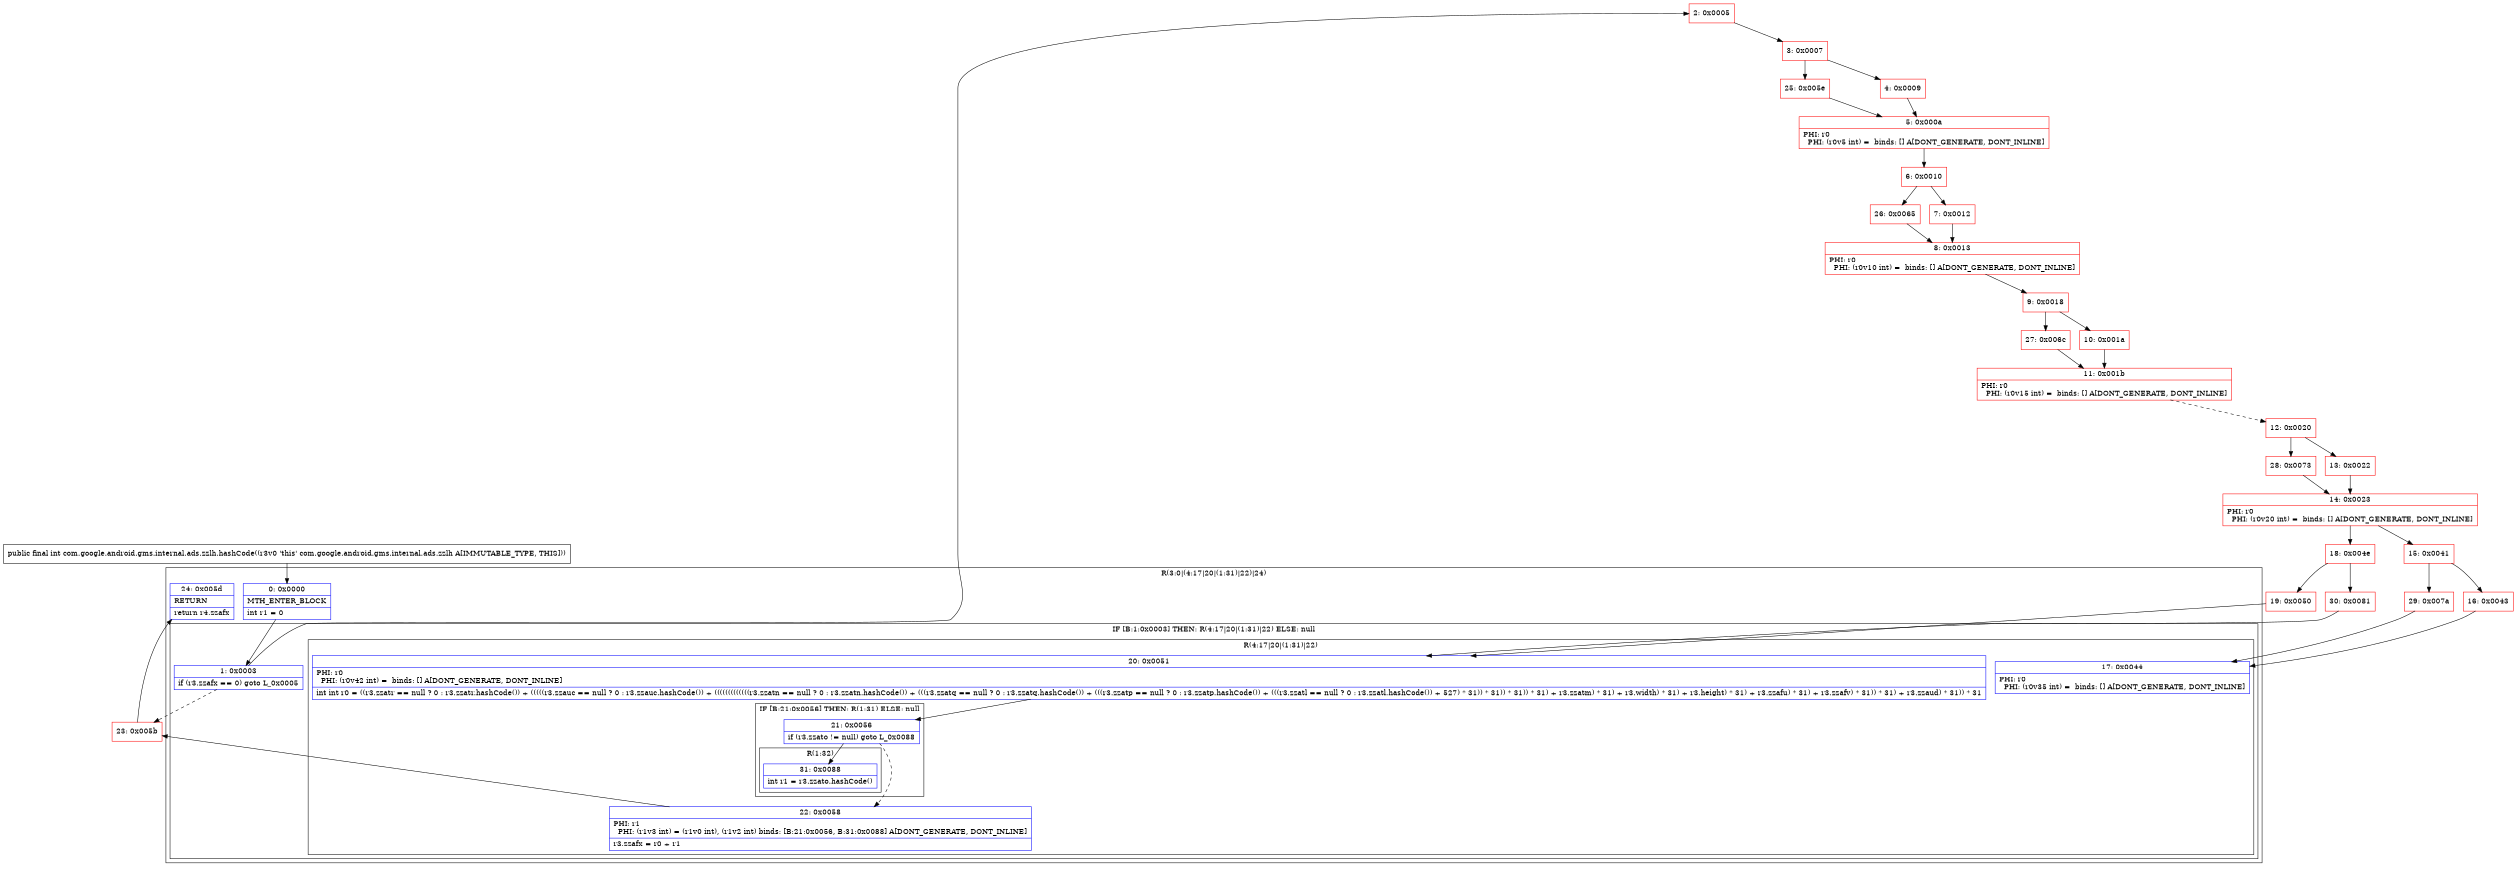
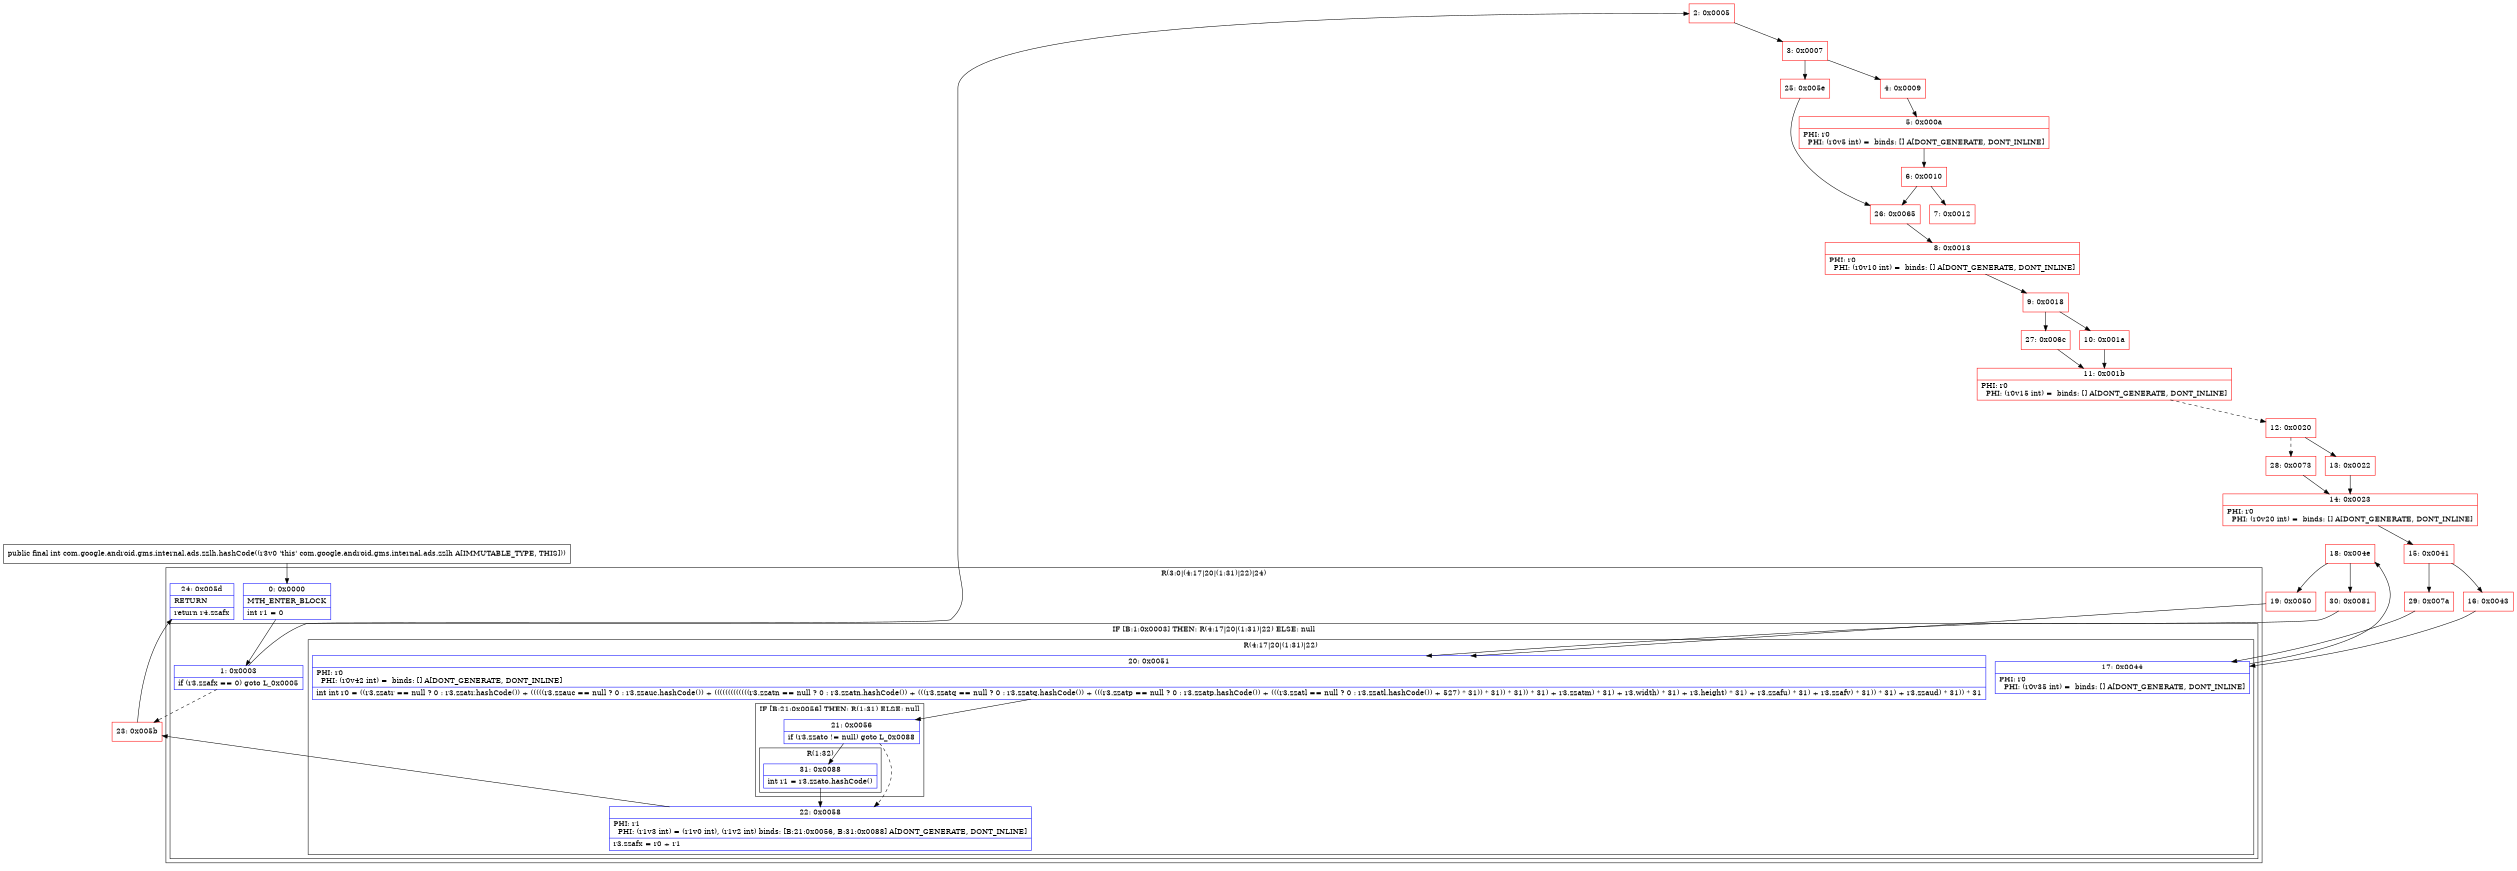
(1853, 107) -> (1806, 164)
(1952, 231) -> none
(2291, 444) -> (2291, 444)
(2350, 532) -> (2346, 641)
none -> (820, 795)
